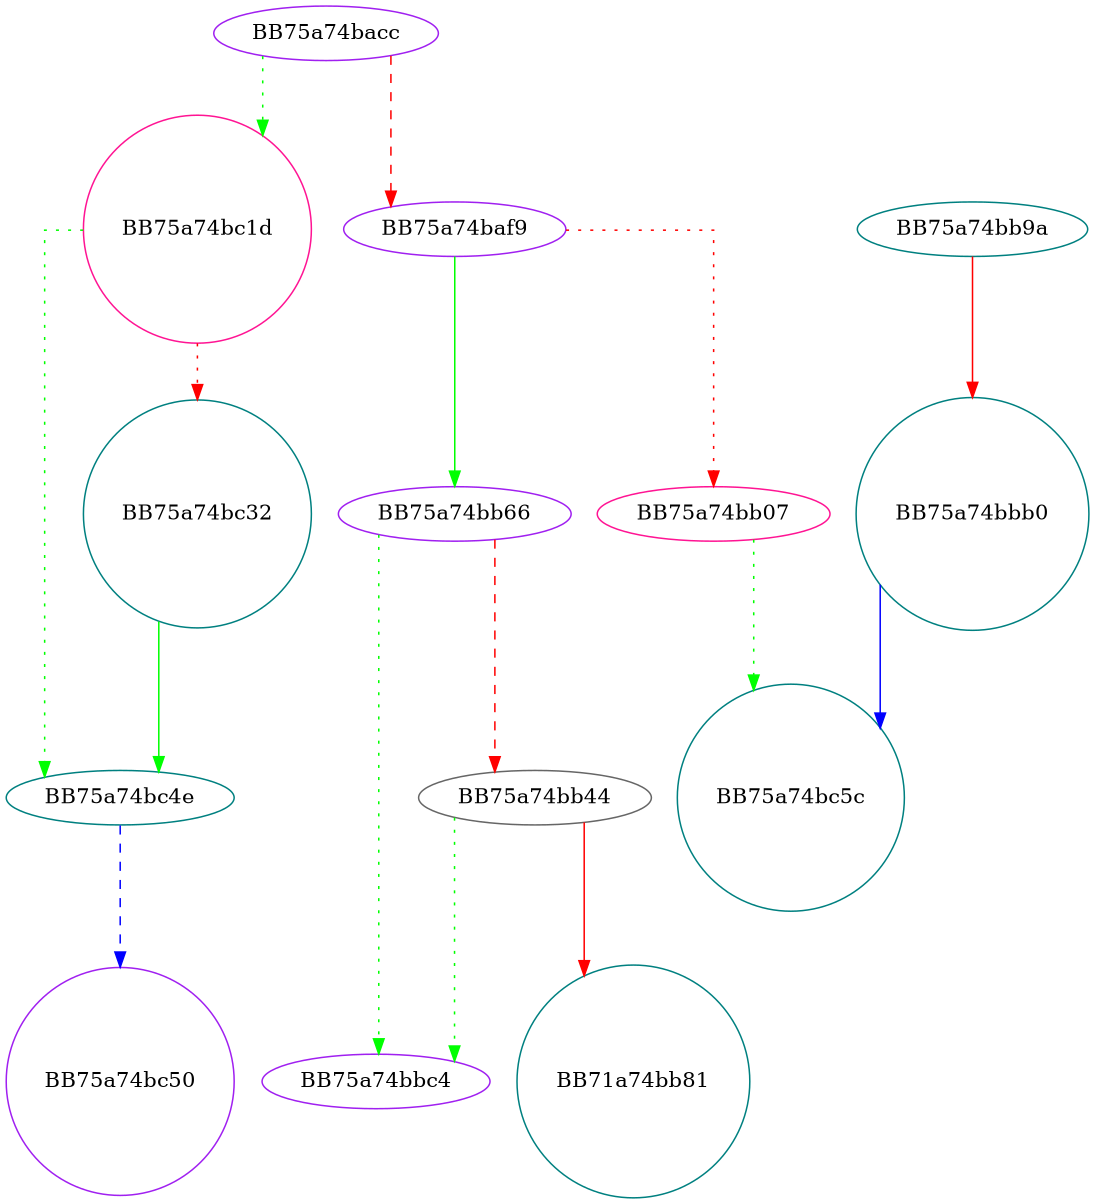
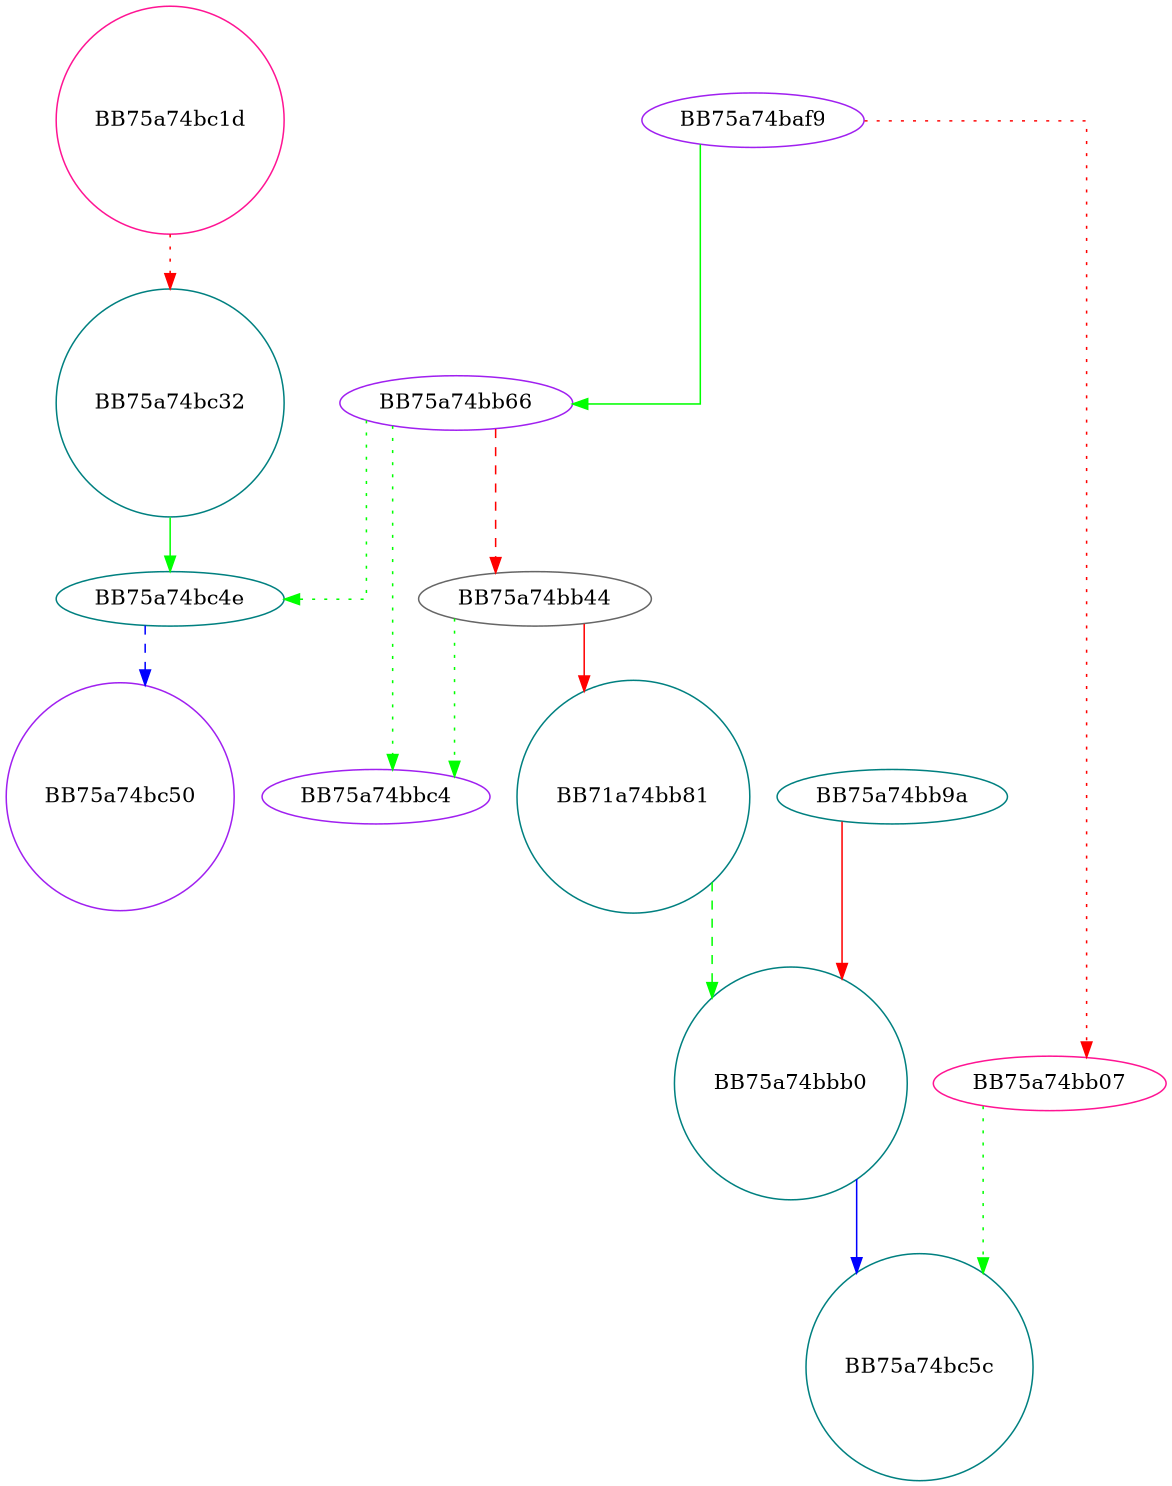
(326, 33) -> none
(45, 477) -> (366, 543)
none -> (712, 932)
